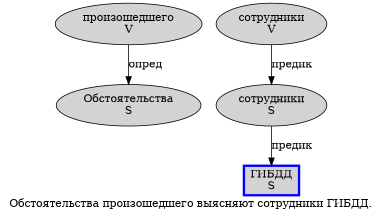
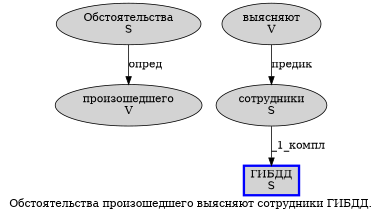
(271, 24) -> (271, 24)
(129, 61) -> (129, 61)
(292, 146) -> (299, 146)
